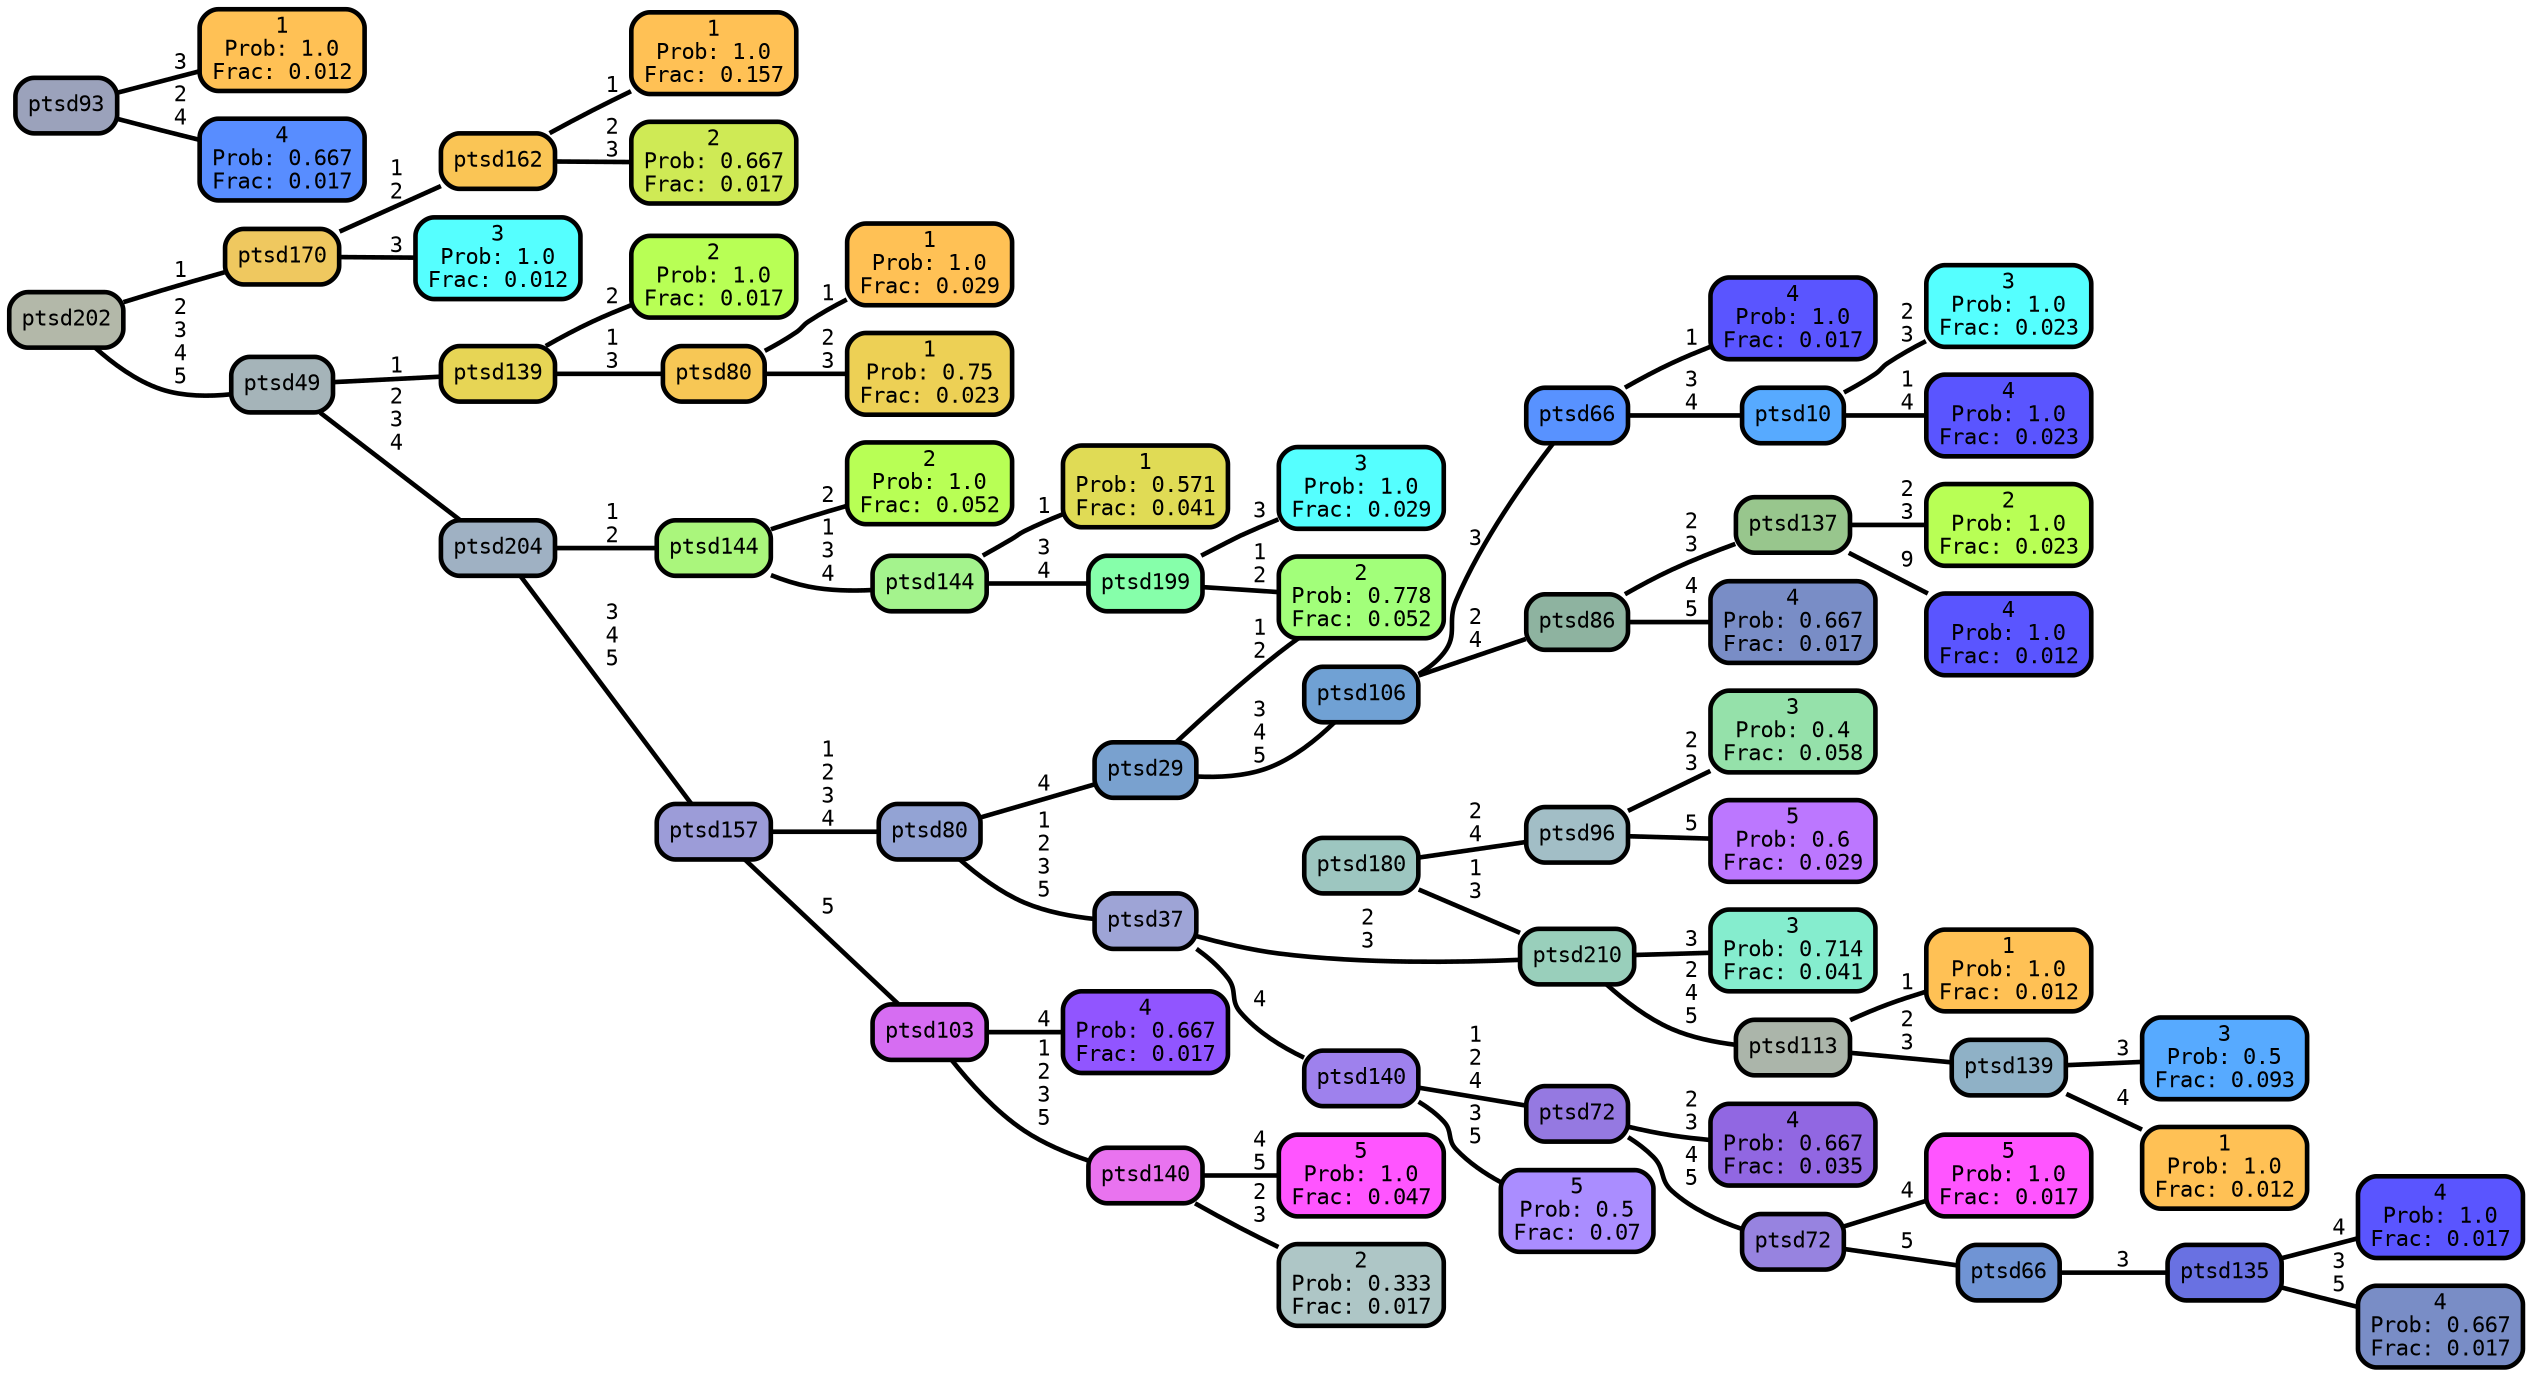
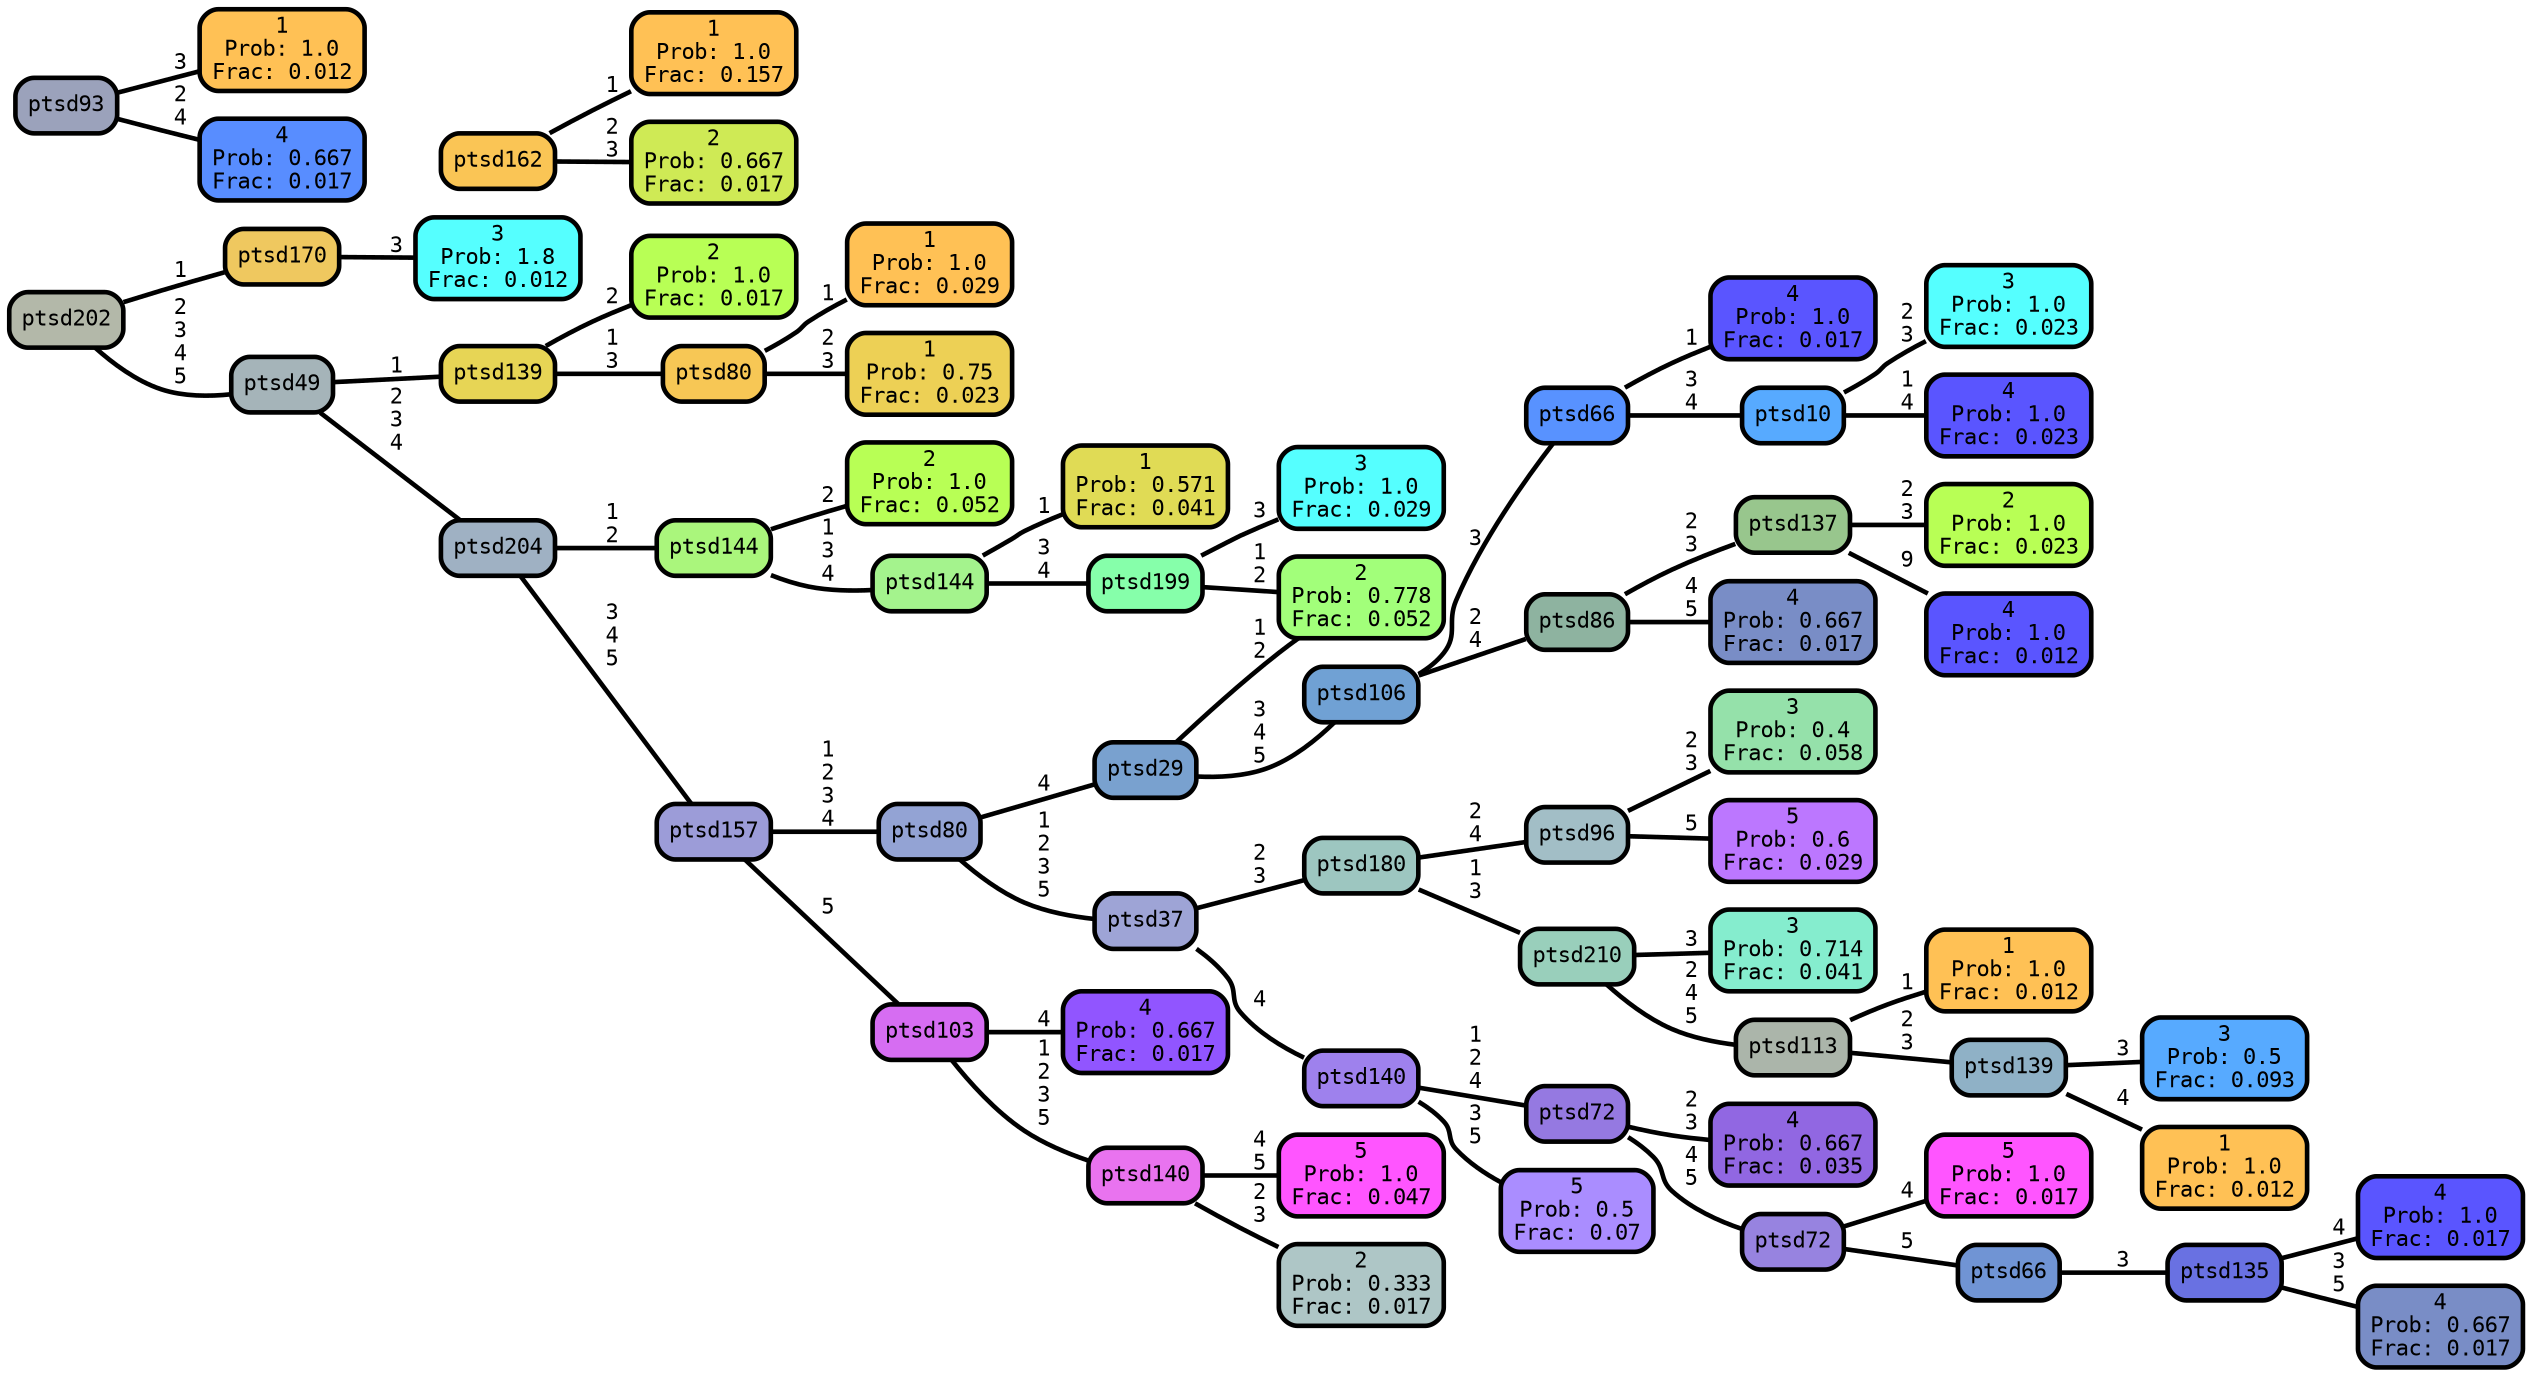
(390, 209) -> none
(498, 258) -> (498, 258)
(1357, 960) -> (1250, 894)
